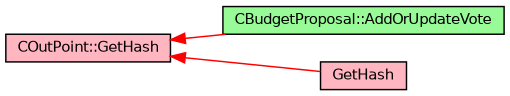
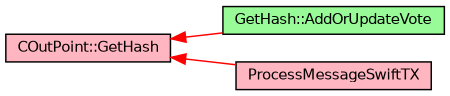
(364, 20) -> (334, 20)
(364, 76) -> (334, 76)
